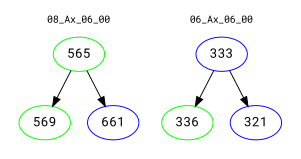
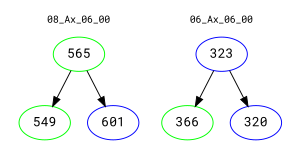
(222, 54) -> (222, 54)
(45, 123) -> (45, 123)
(113, 123) -> (113, 123)
(187, 123) -> (187, 123)
(256, 123) -> (256, 123)
